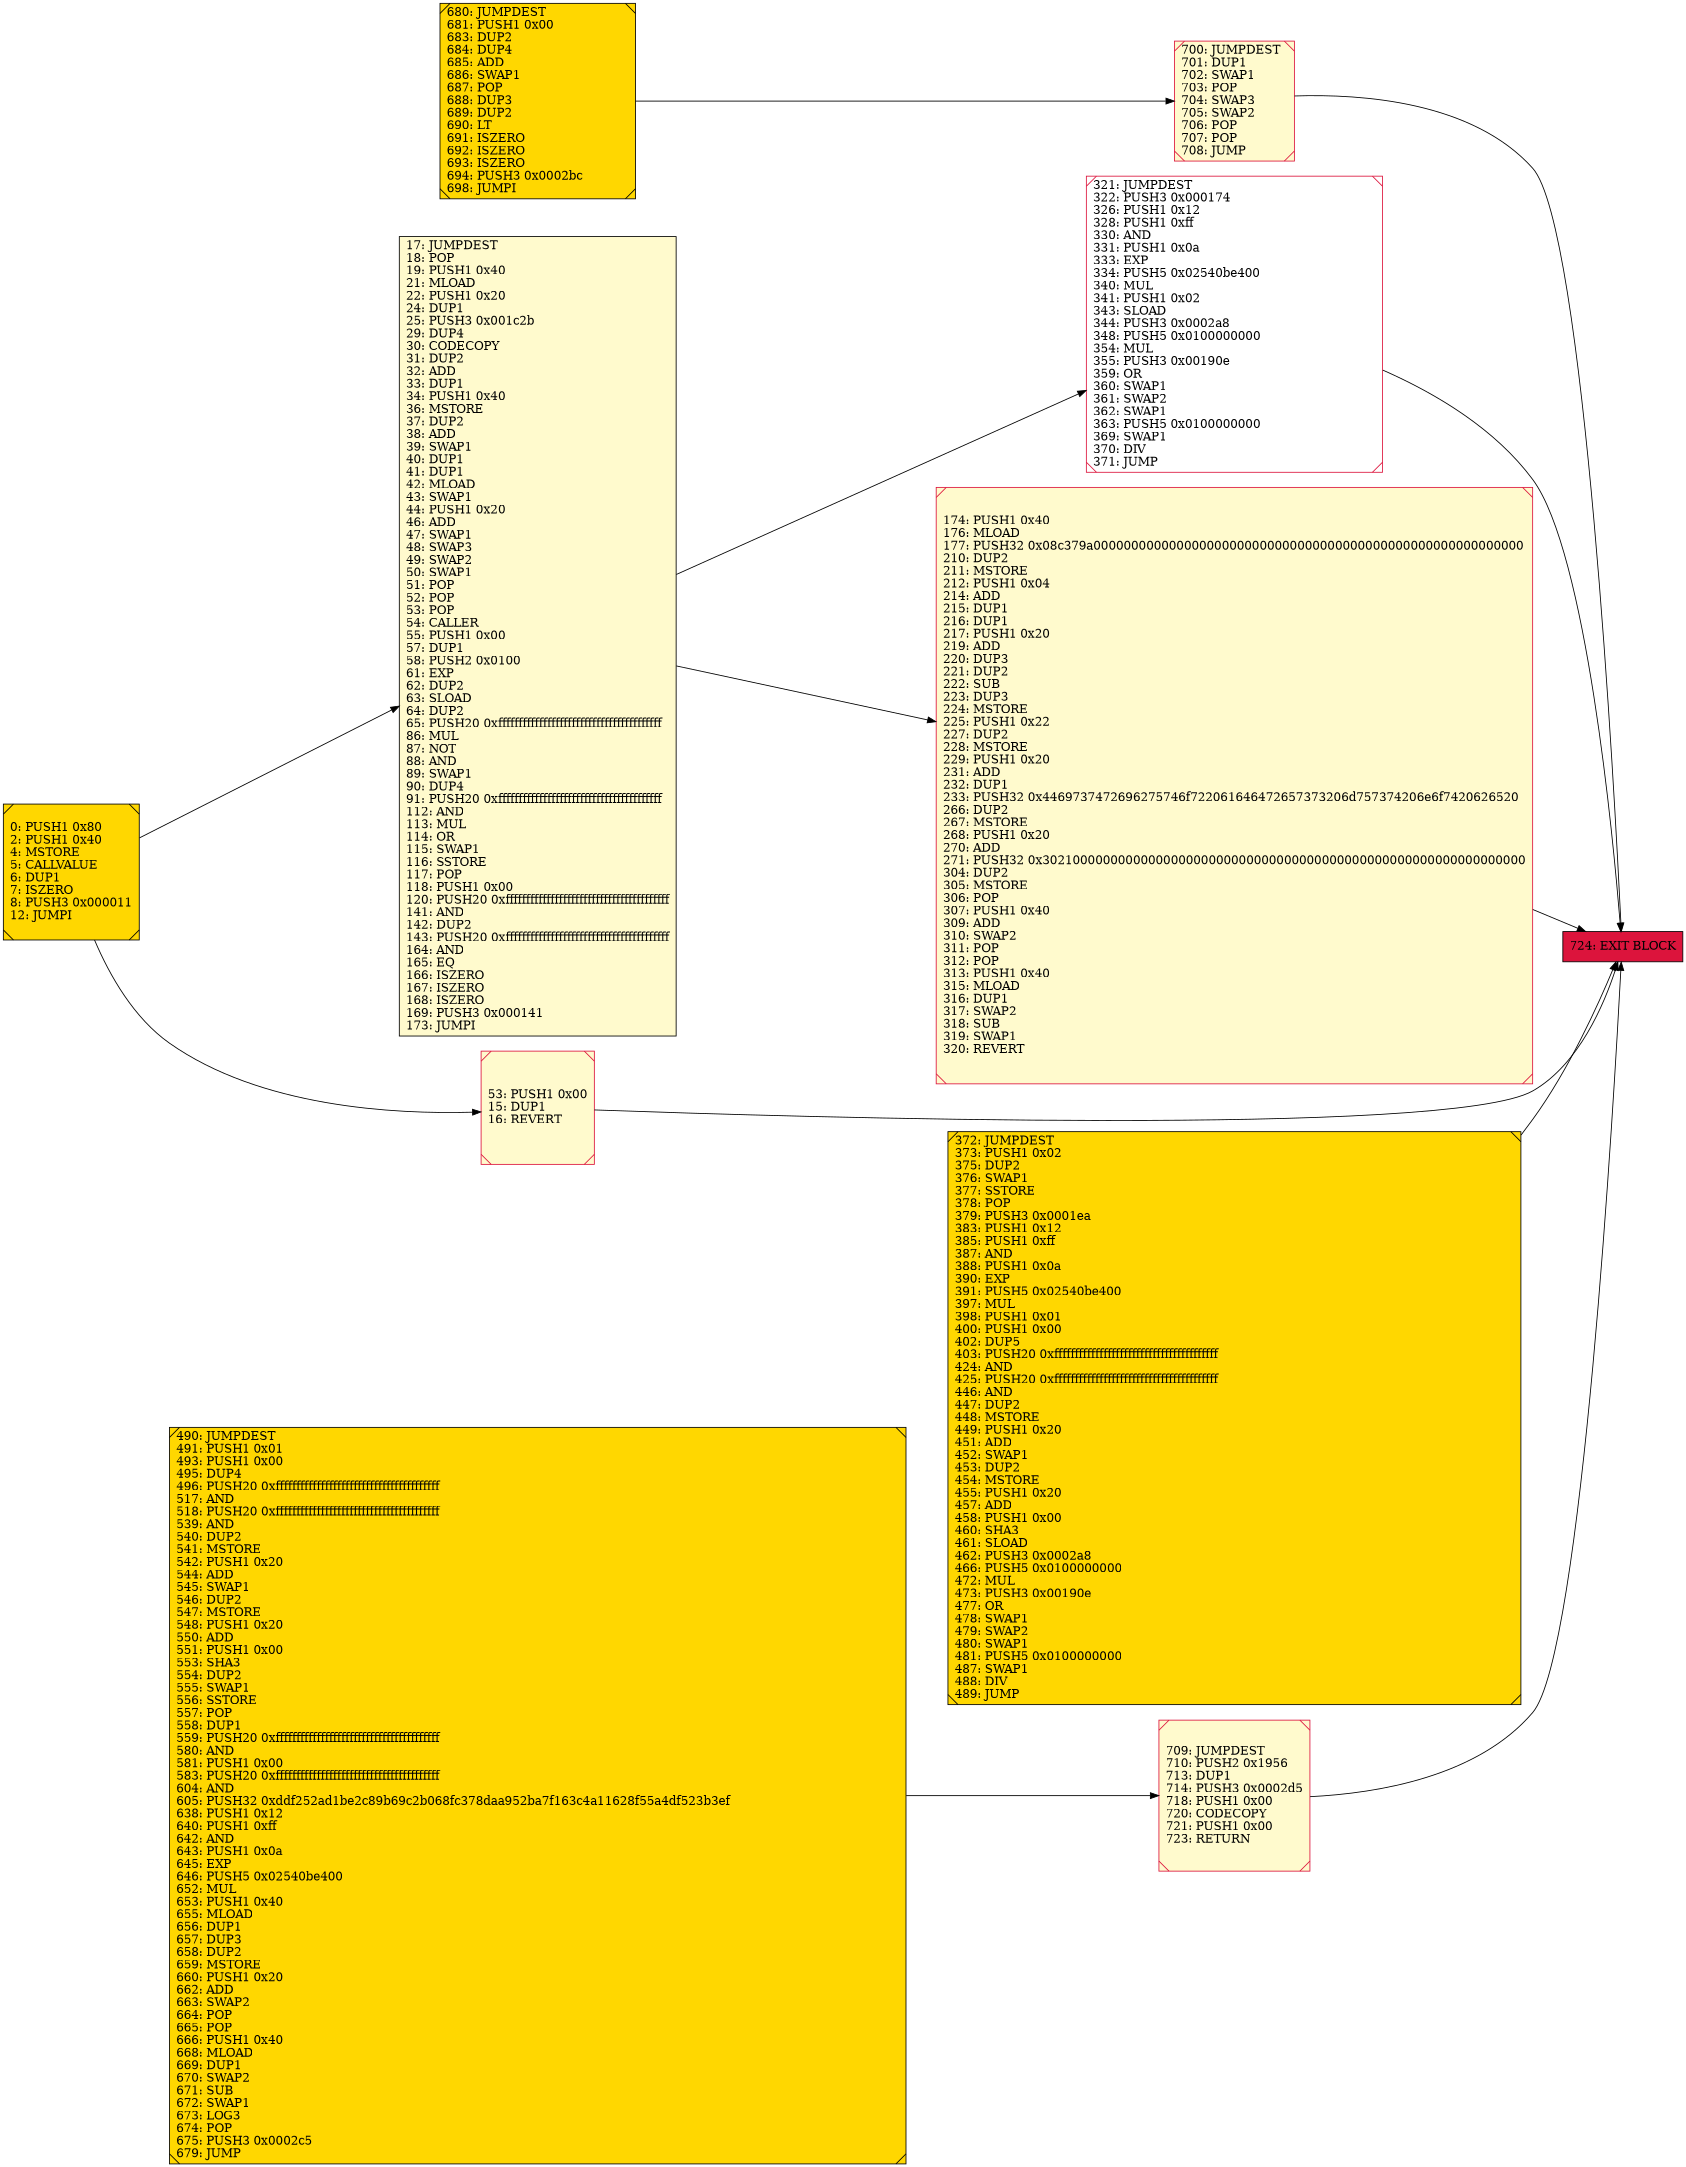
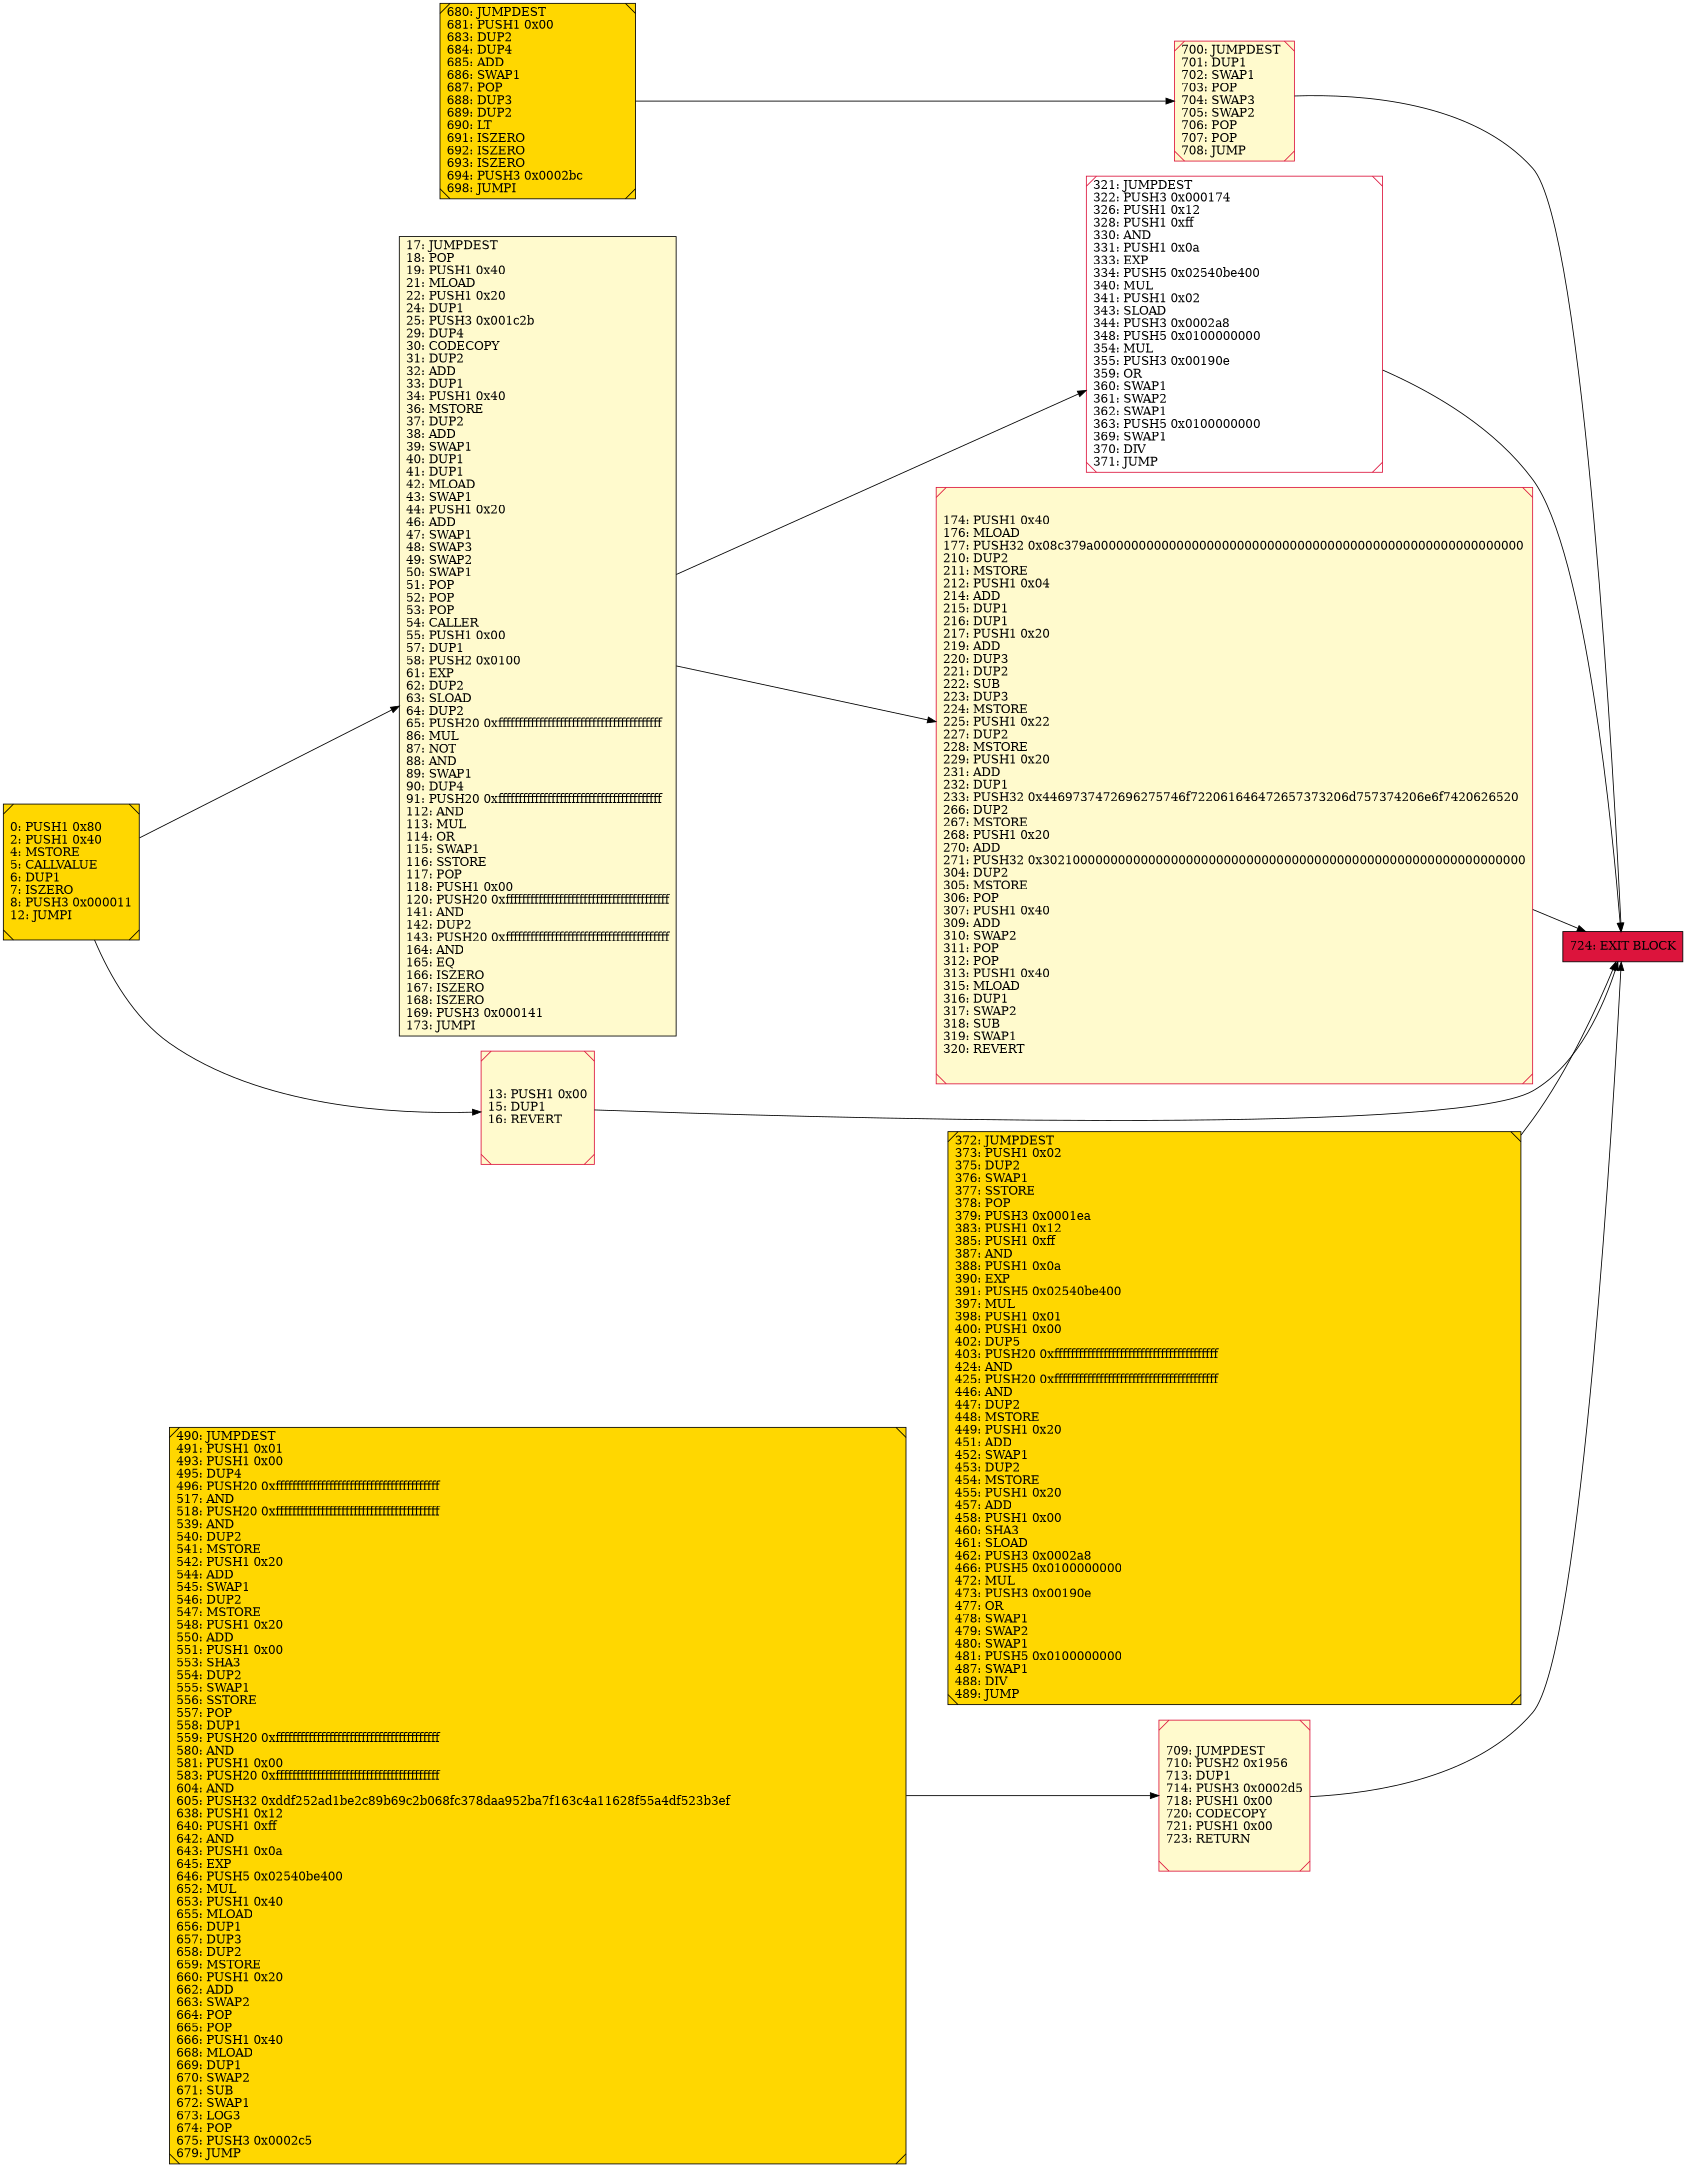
(538, 1108) -> (538, 1108)
